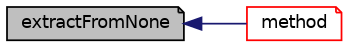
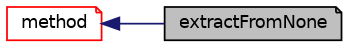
(224, 24) -> (142, 24)
